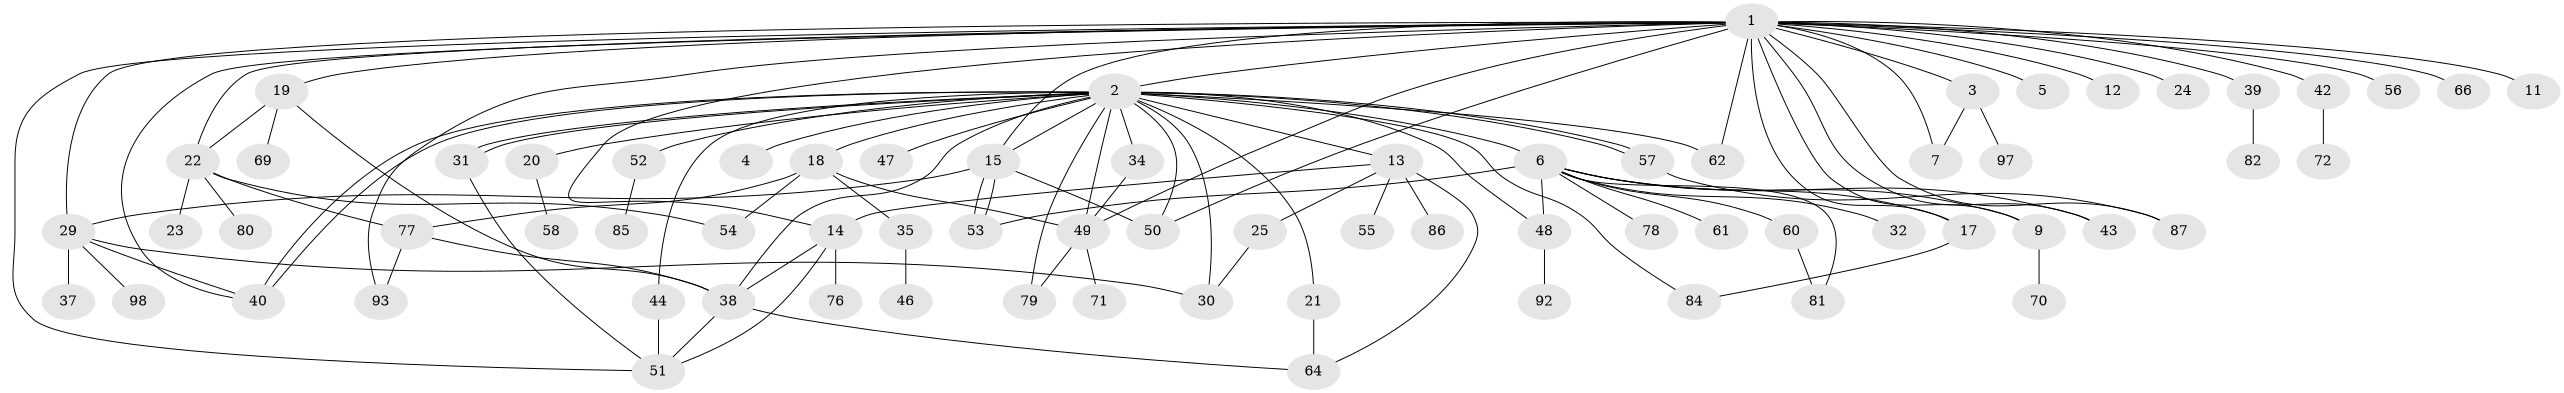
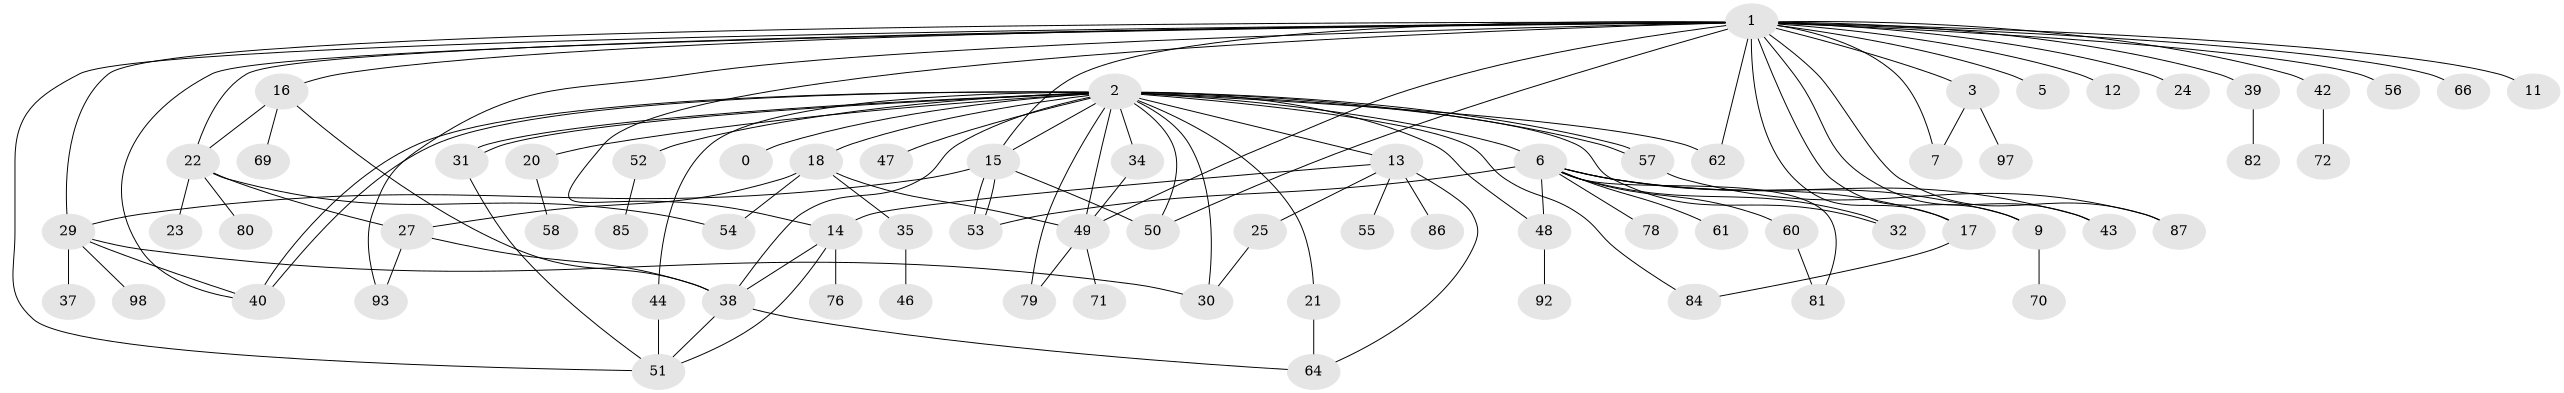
(1432, 49) -> (1589, 154)
(282, 92) -> (282, 92)
(746, 162) -> (746, 162)
(407, 232) -> (407, 232)
